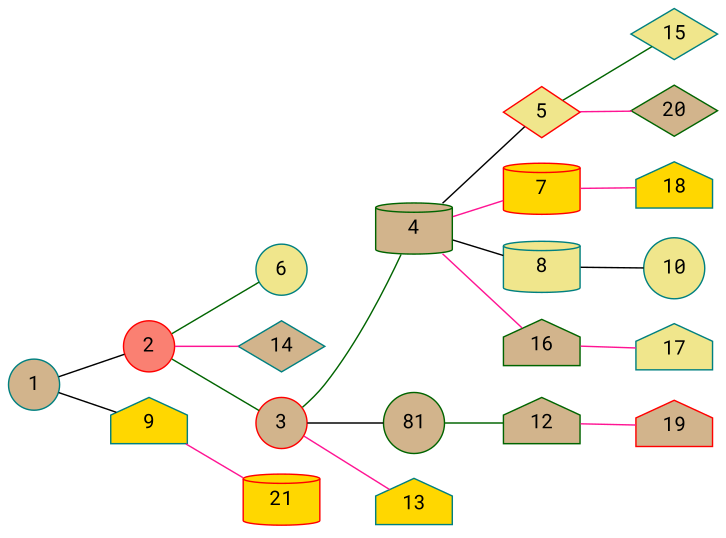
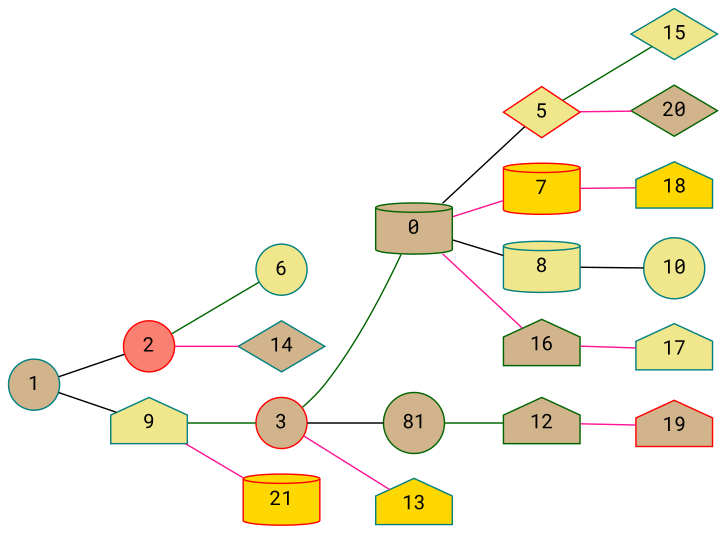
(414, 229) -> (414, 229)
(215, 385) -> (222, 423)
(149, 423) -> (149, 423)
